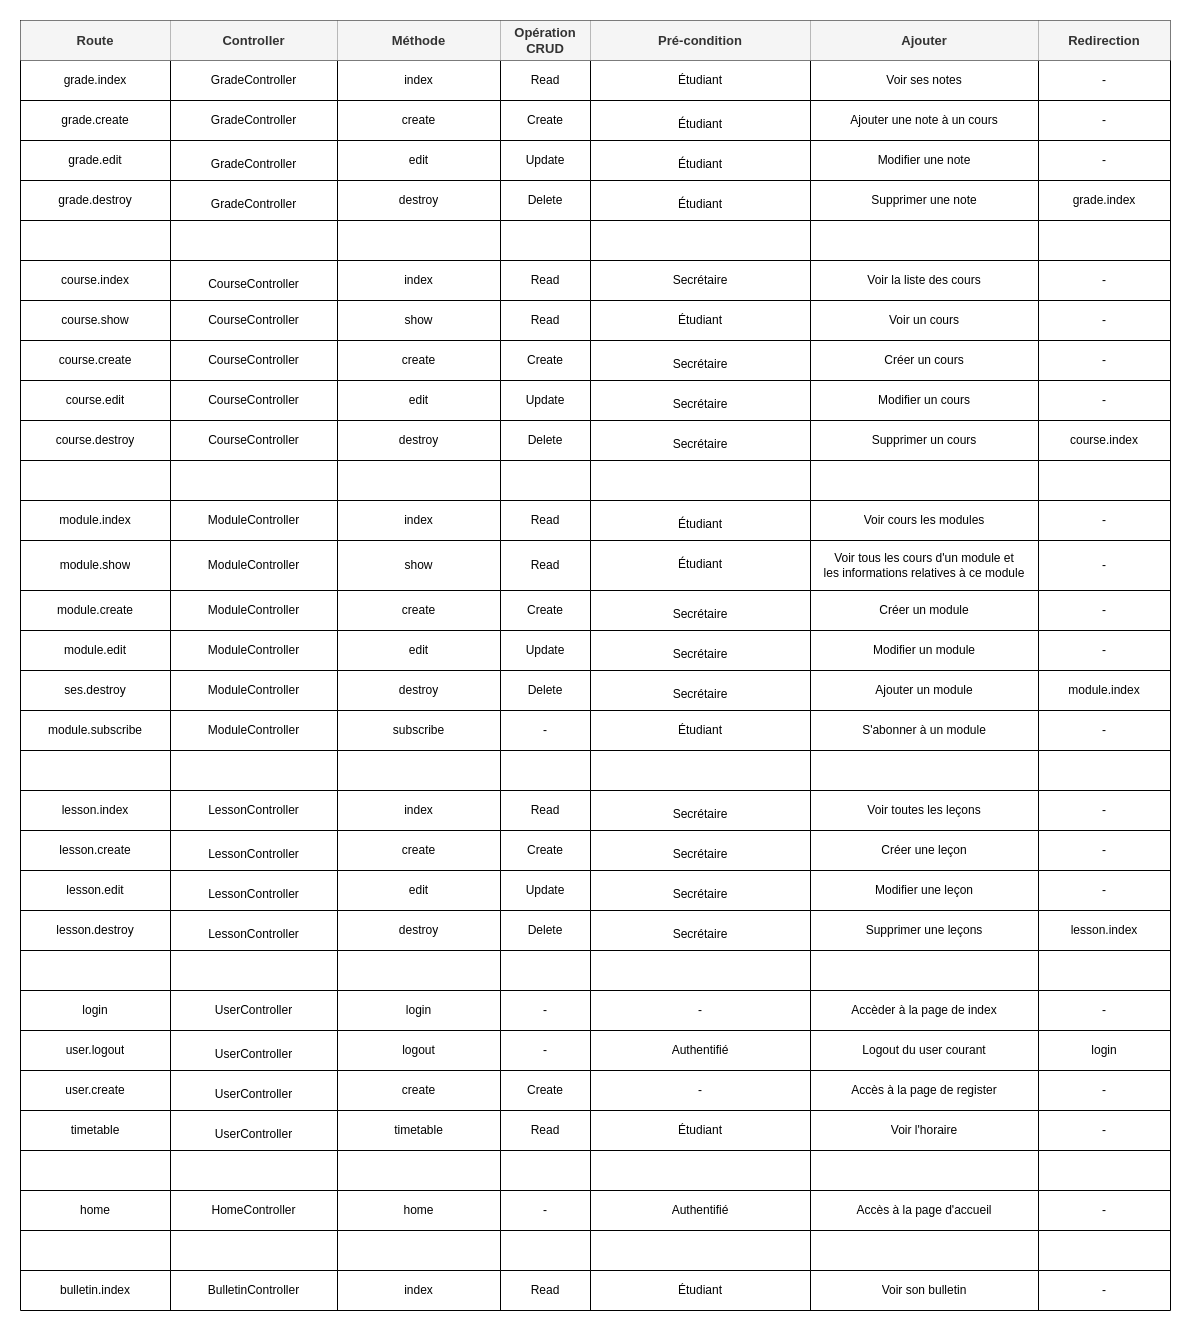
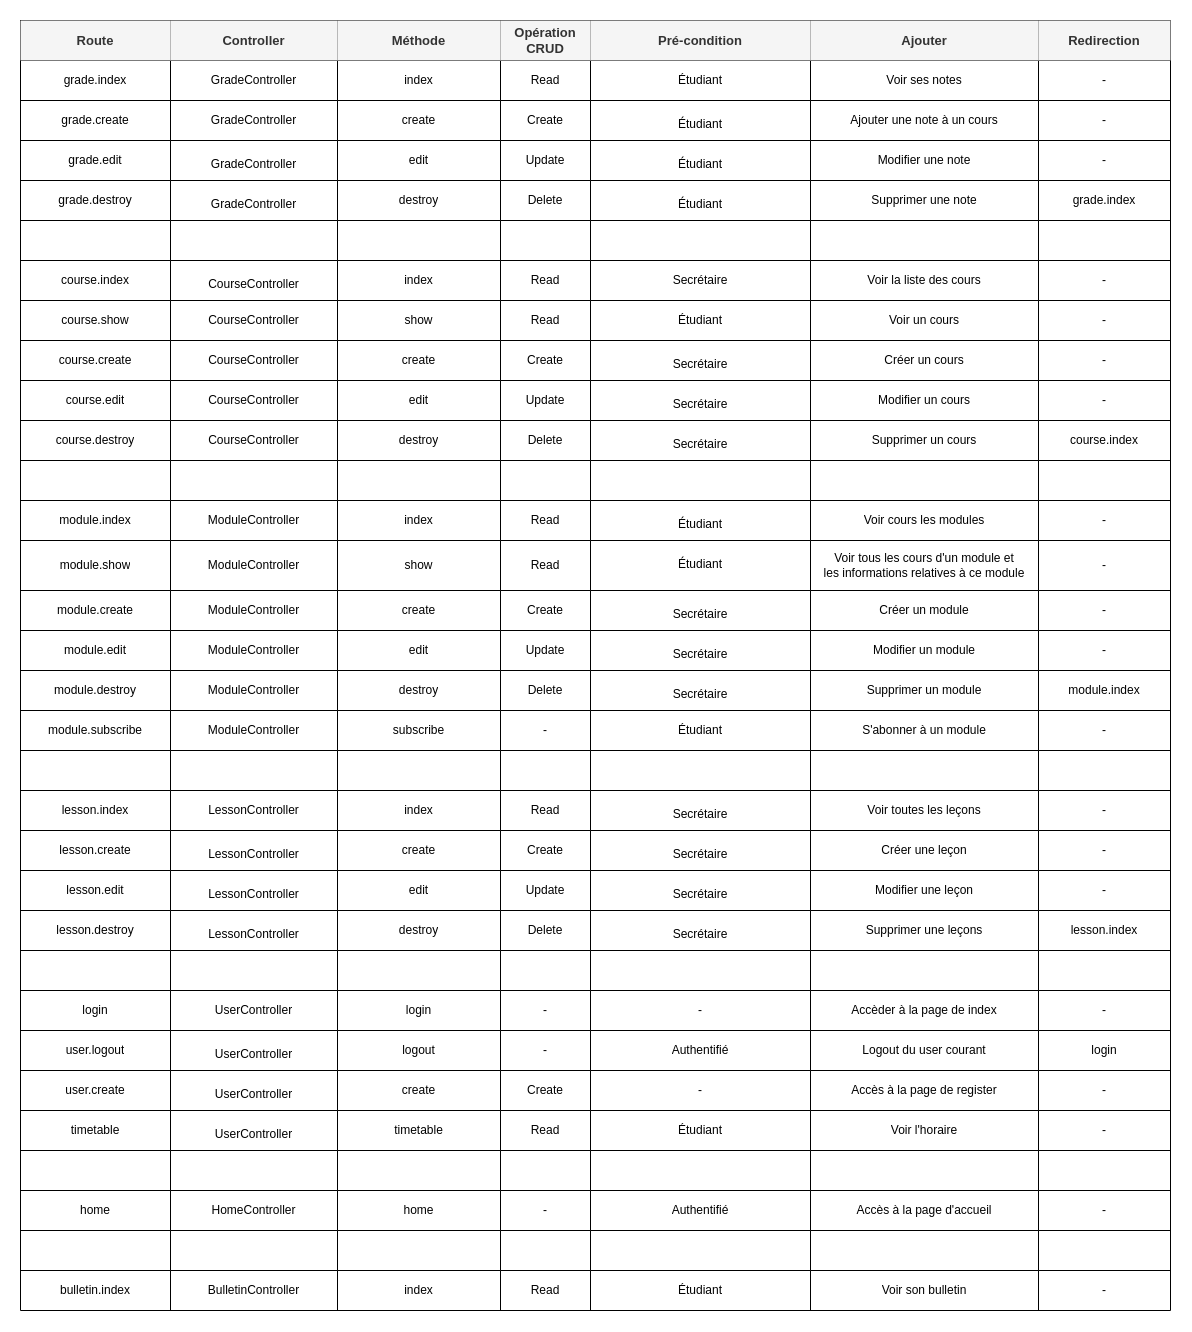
(96, 691) -> (96, 691)
(925, 691) -> (925, 691)
